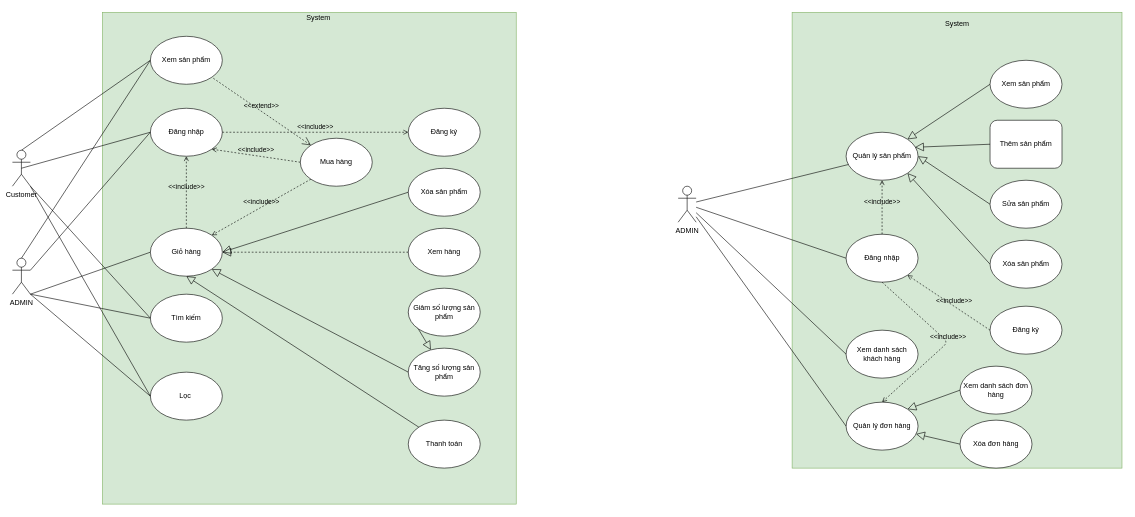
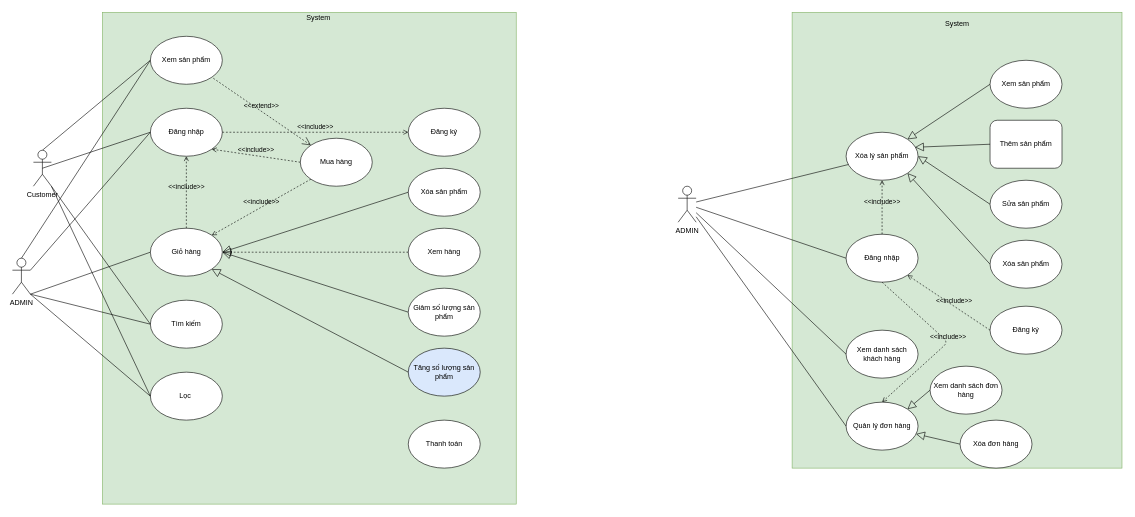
(882, 156) -> (882, 156)
(21, 168) -> (42, 168)
(186, 318) -> (186, 324)
(422, 335) -> (319, 284)
(306, 354) -> none
(444, 372) -> (444, 372)
(996, 390) -> (966, 390)
